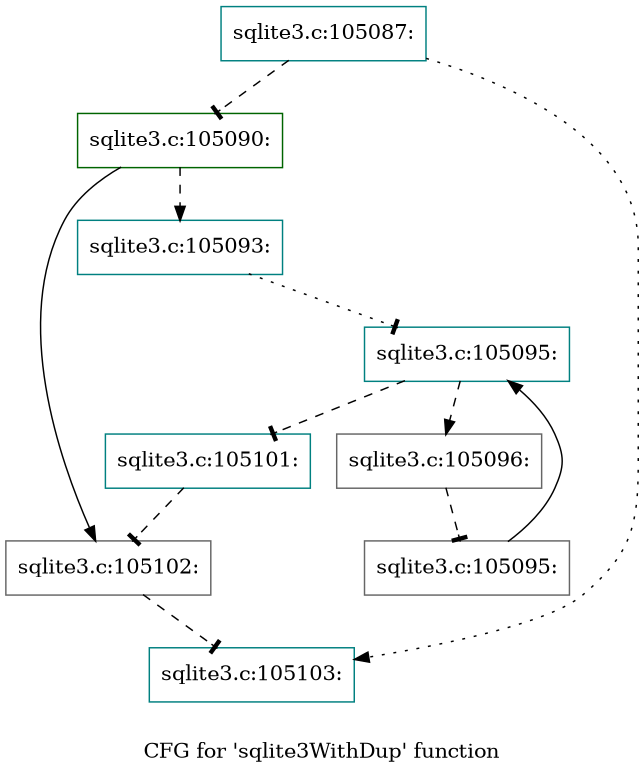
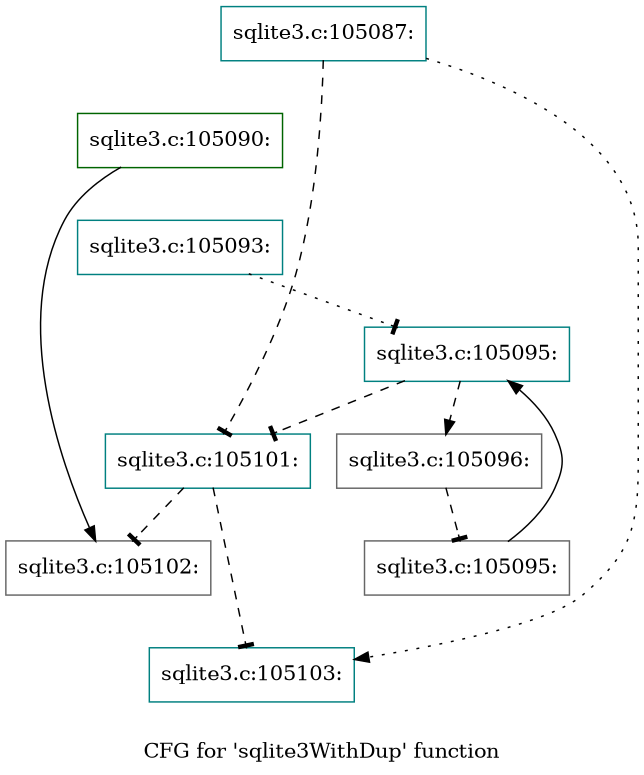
(255, 85) -> (302, 251)
(180, 187) -> none
(177, 619) -> (229, 564)
